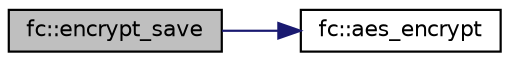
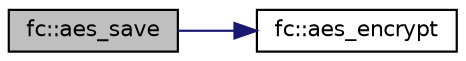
(115, 31) -> (93, 31)
